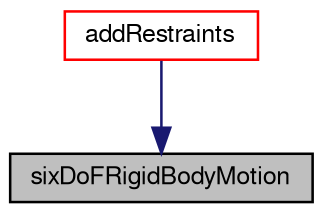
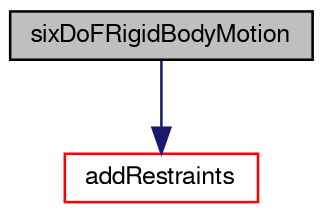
(161, 94) -> (161, 94)
